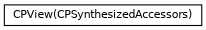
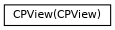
(103, 15) -> (57, 15)
